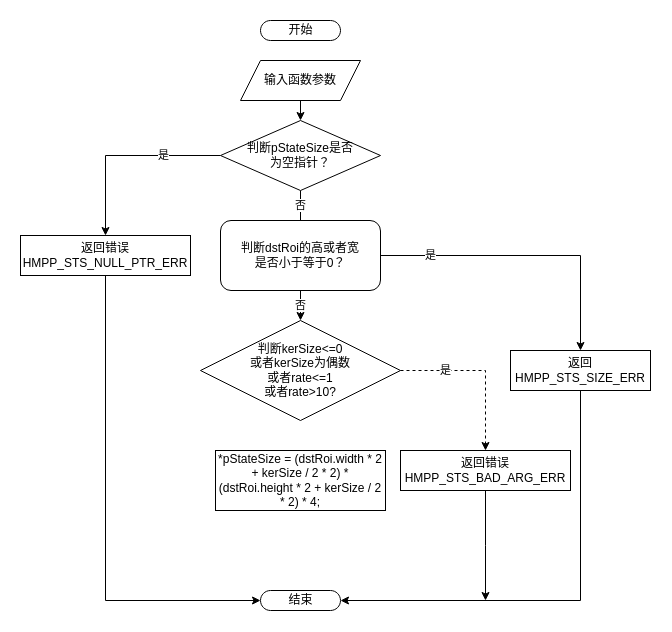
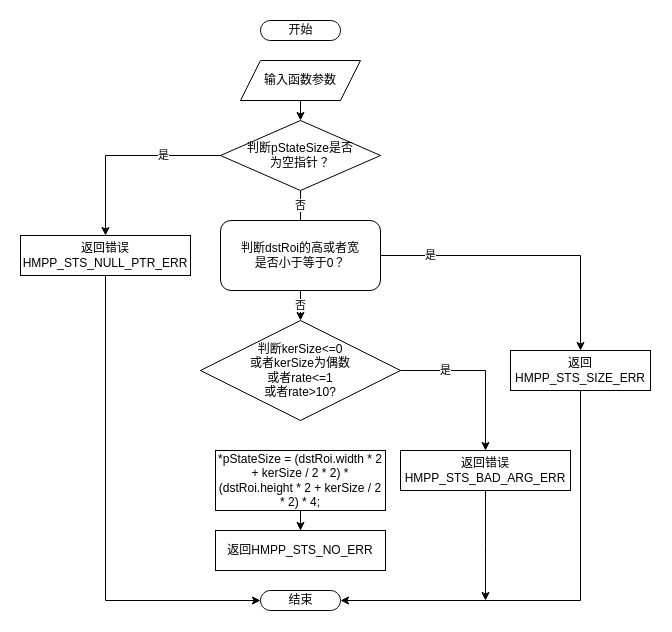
(486, 389) -> (486, 389)
none -> (301, 525)
none -> (301, 551)
